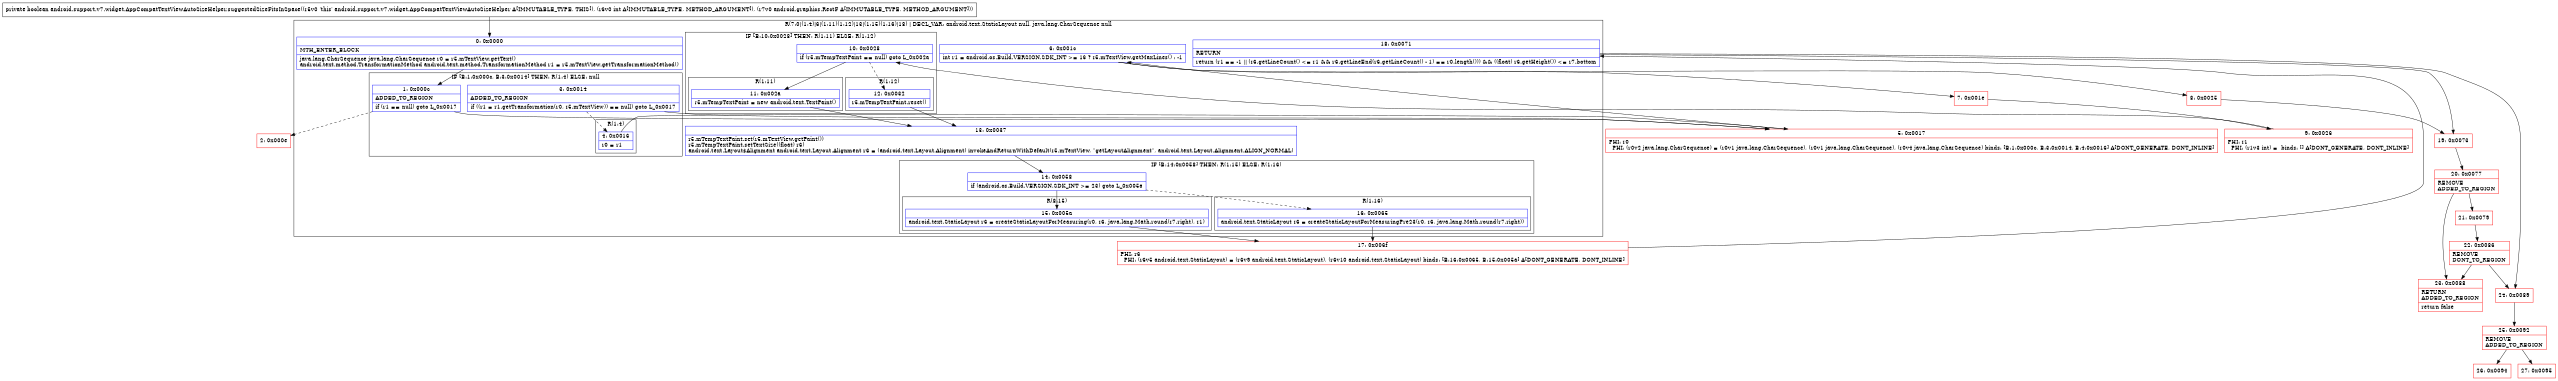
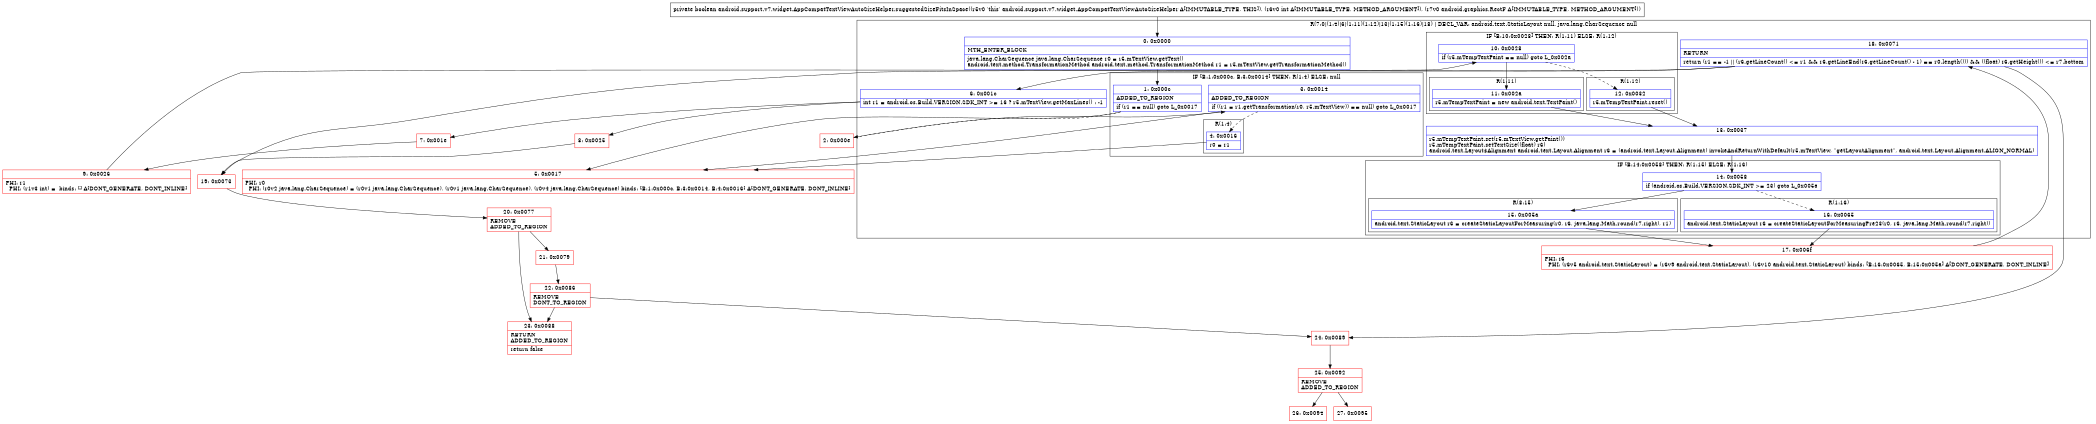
(1457, 98) -> (1377, 71)
none -> (1120, 117)
